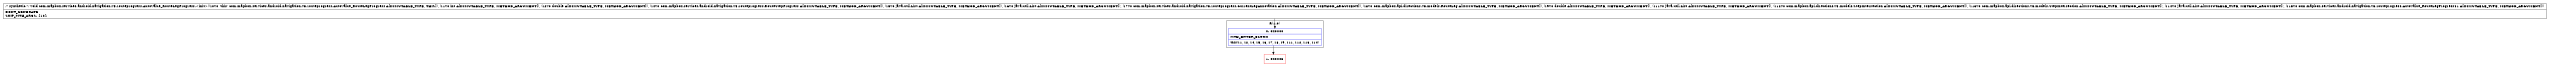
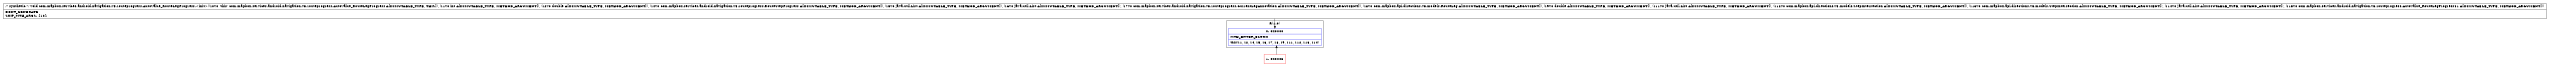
(1273, 49) -> (1276, 51)
